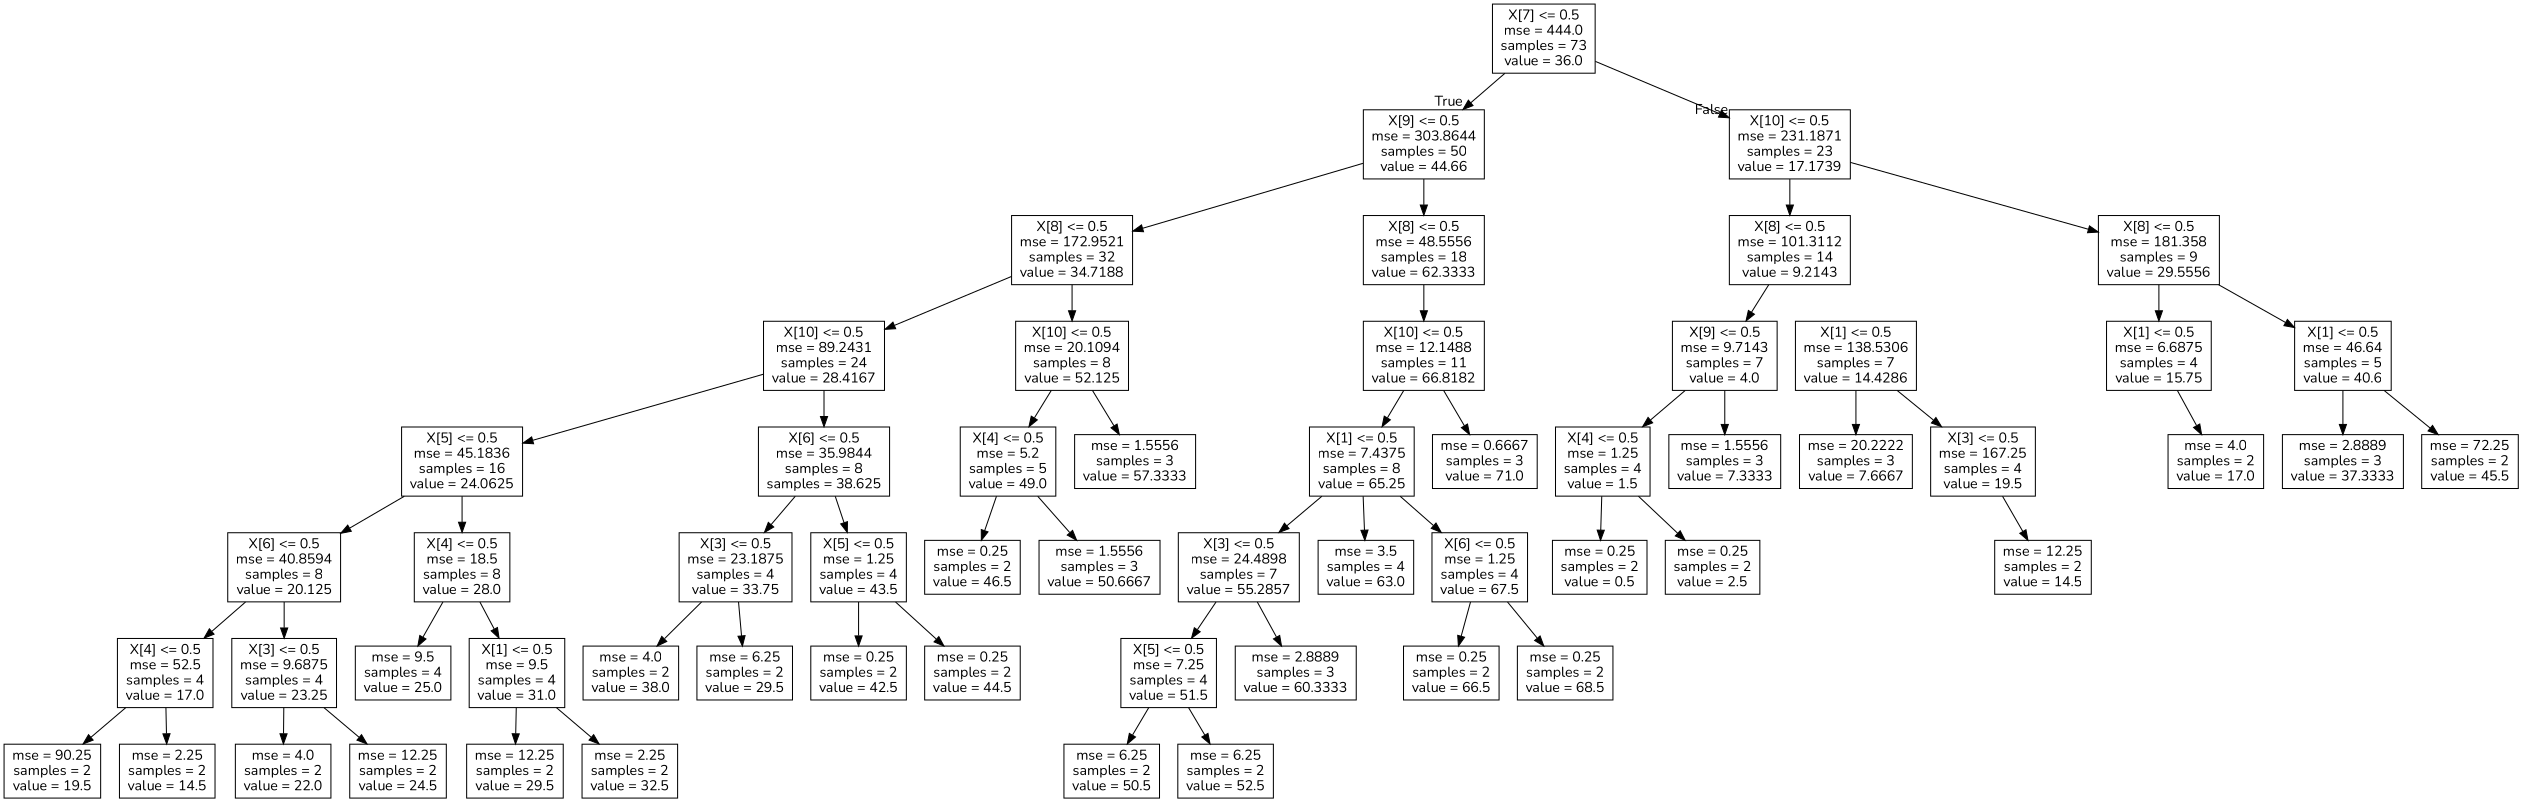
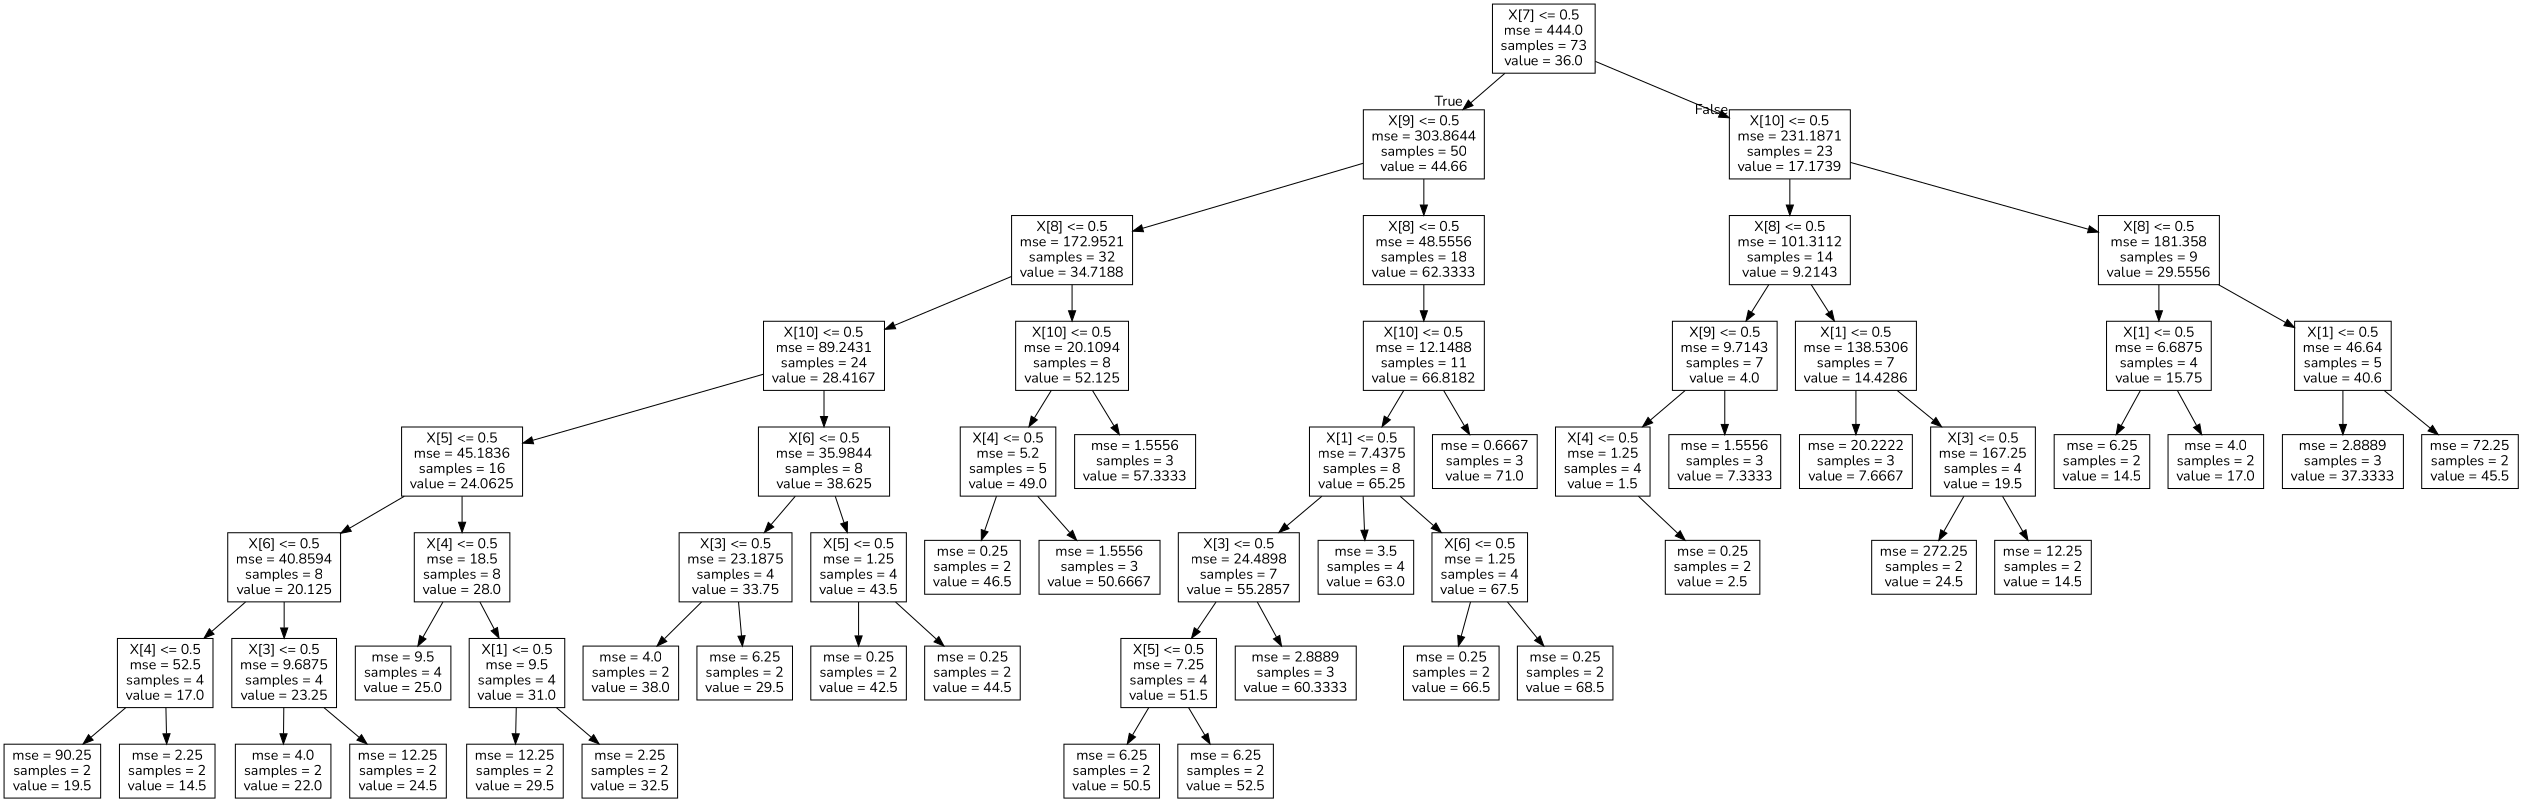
none -> (1820, 299)
(824, 462) -> (824, 462)
none -> (2102, 462)
(1600, 567) -> none
none -> (1924, 567)
